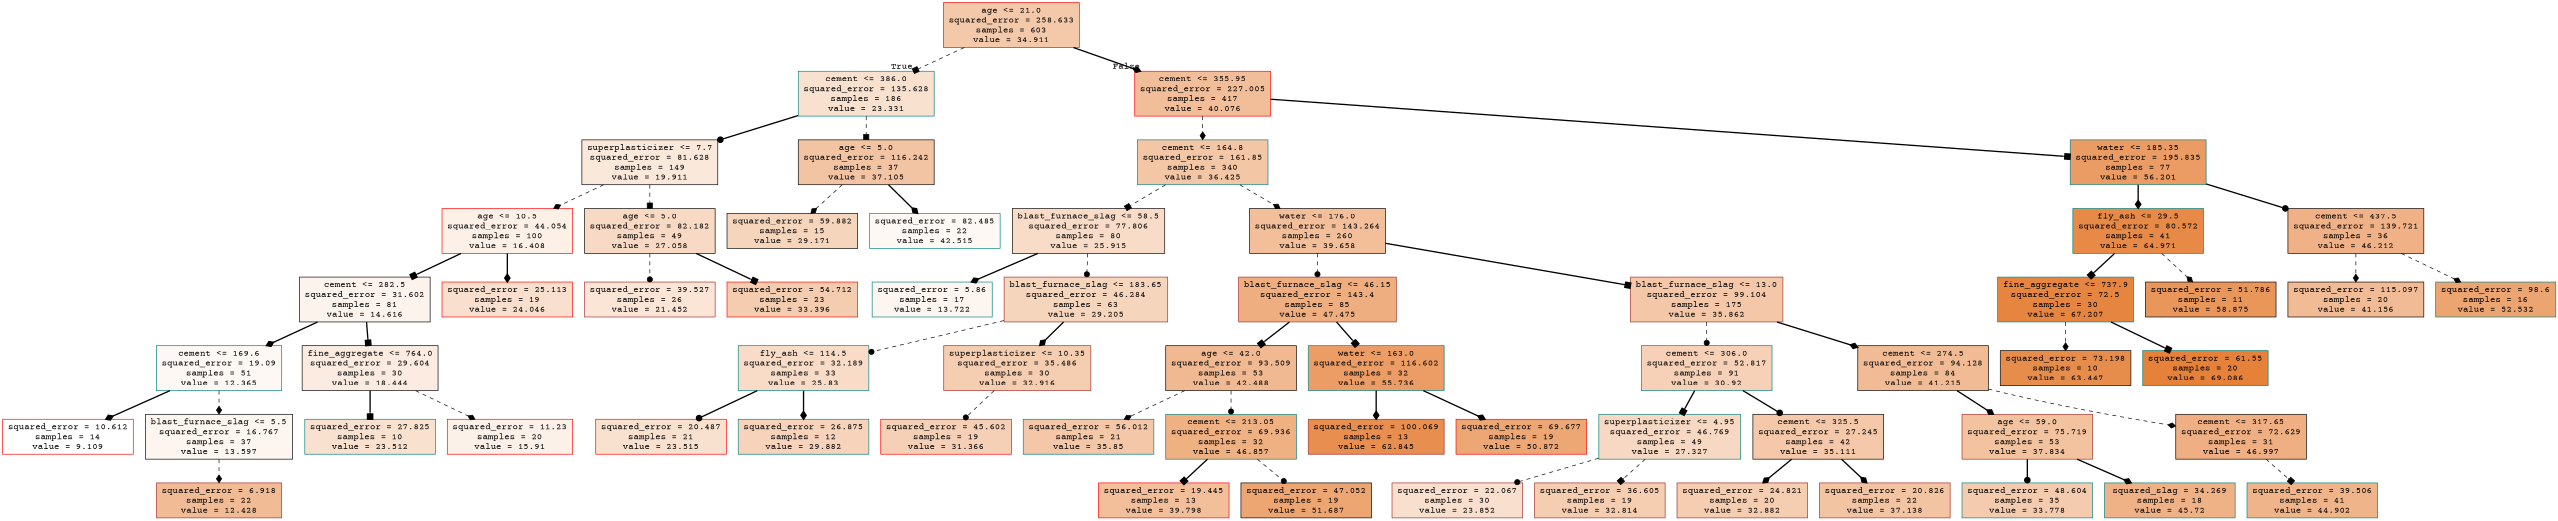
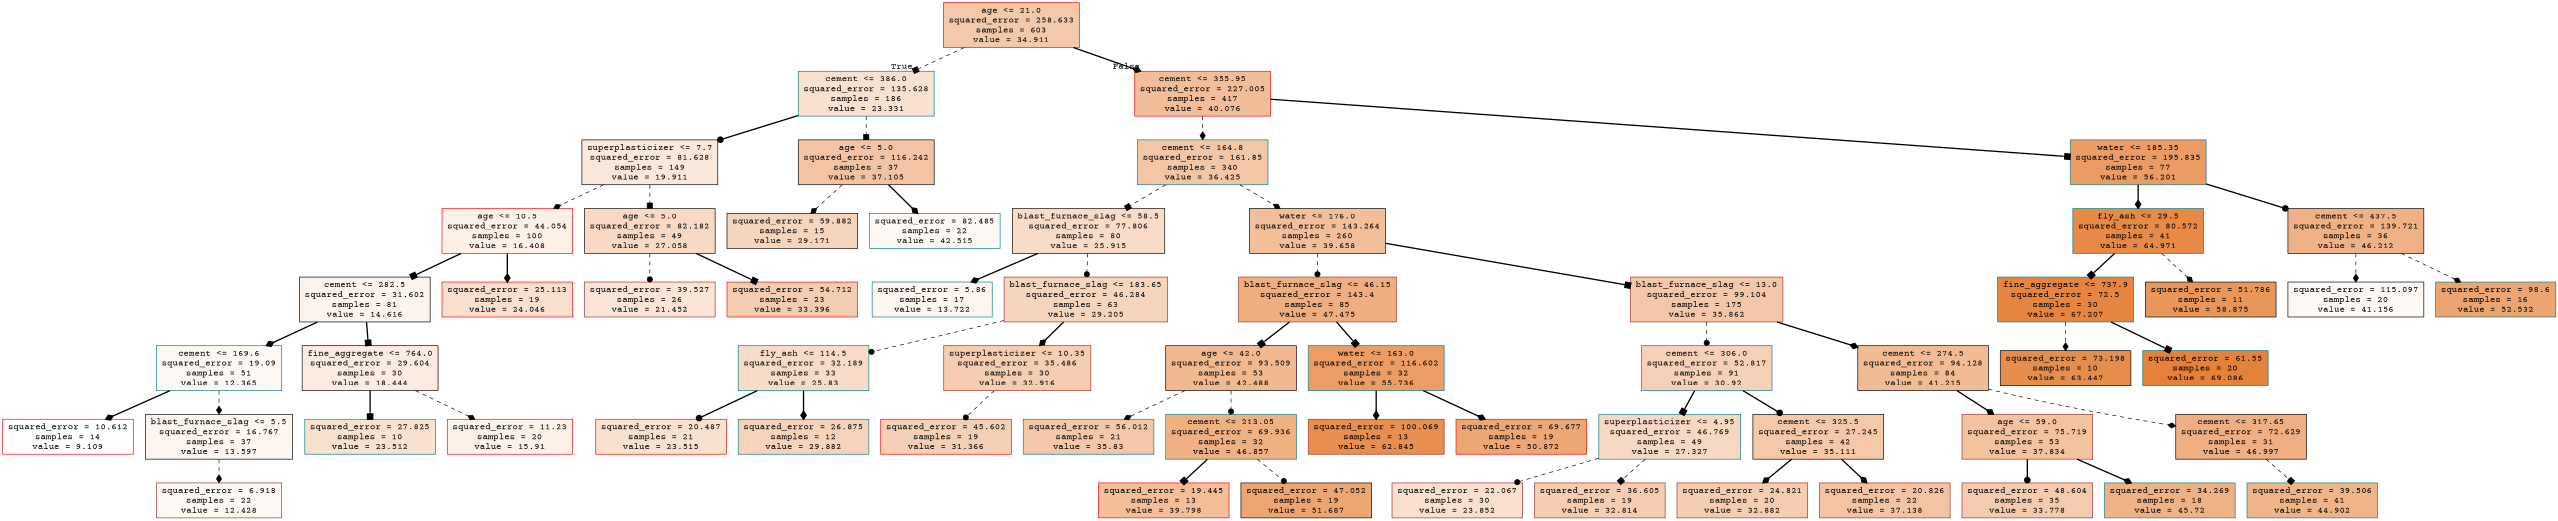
(2356, 300) -> (2356, 300)
(1089, 437) -> (1089, 437)
(219, 500) -> (219, 500)
(2027, 500) -> (2027, 500)
(2170, 500) -> (2170, 500)
